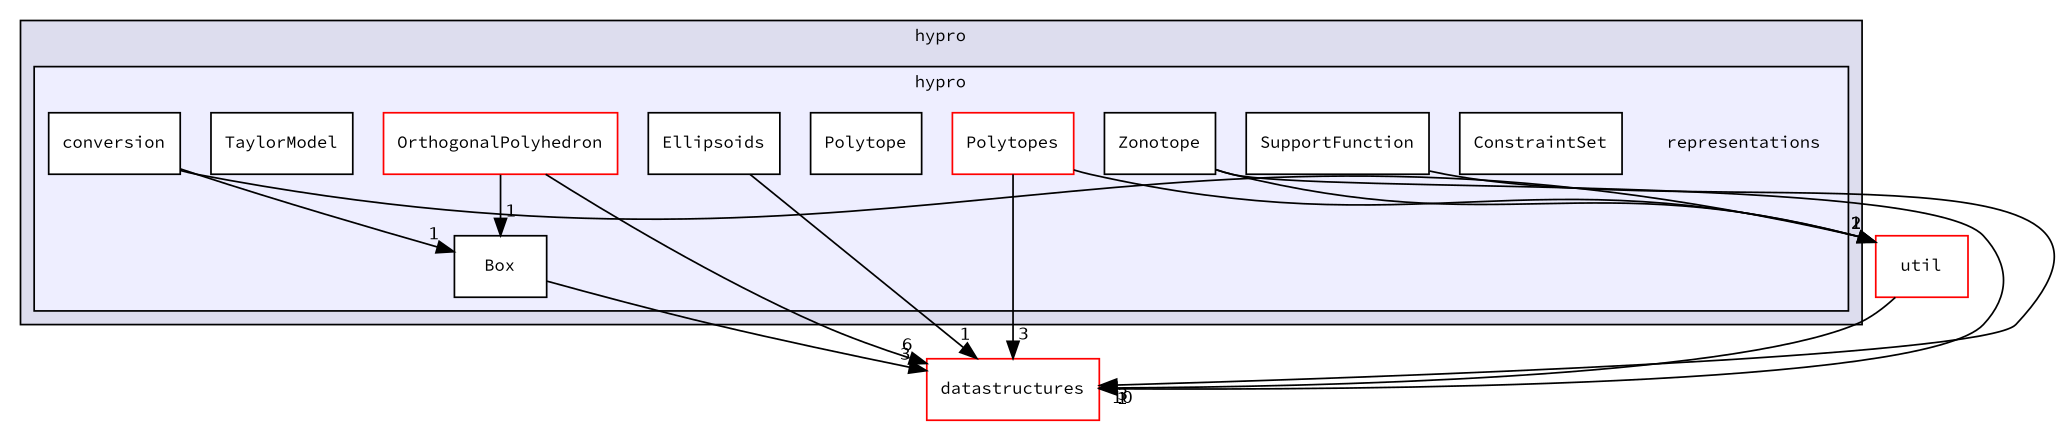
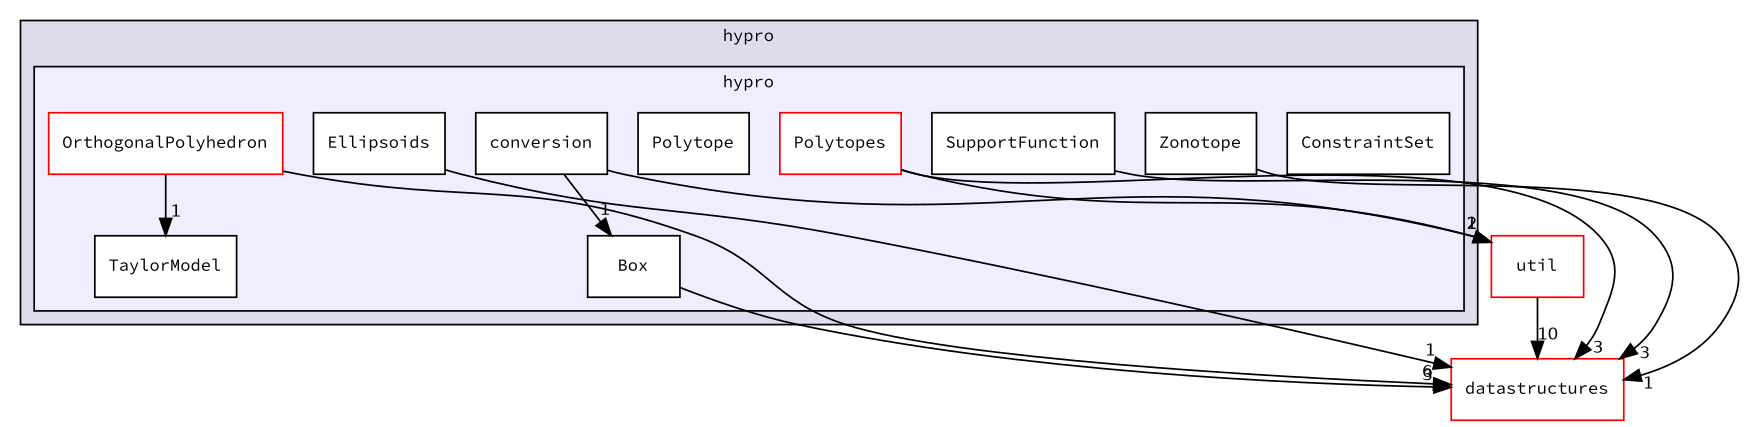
(1744, 144) -> none
(501, 197) -> (166, 197)
(1537, 204) -> none
